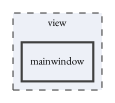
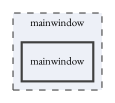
(57, 23) -> (57, 23)
